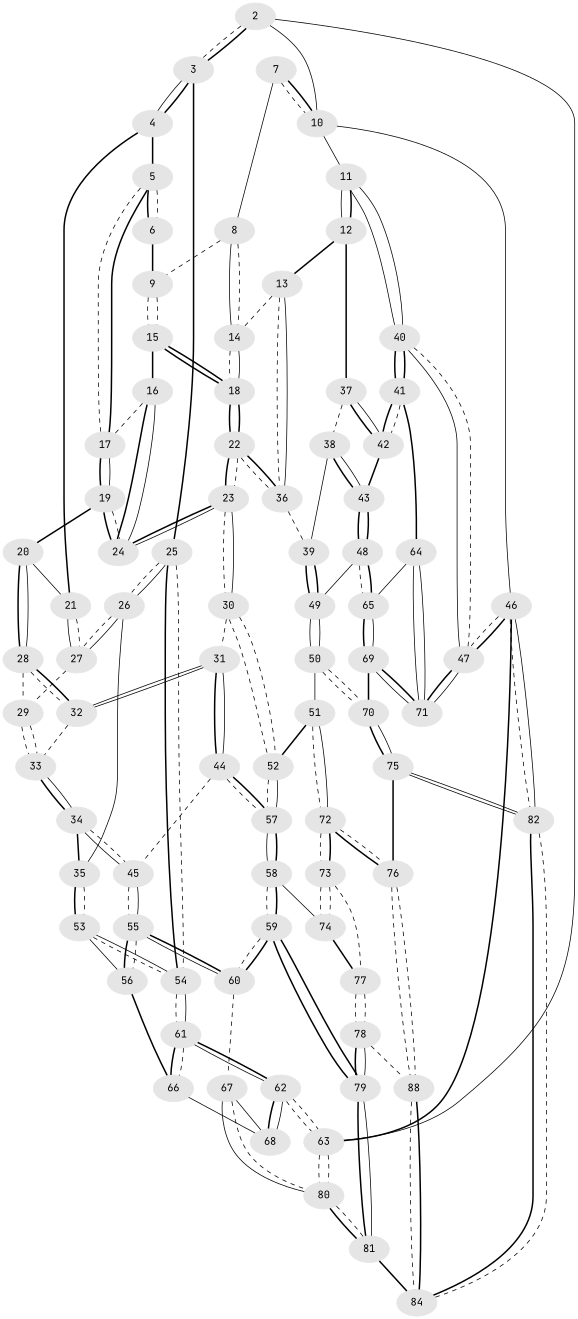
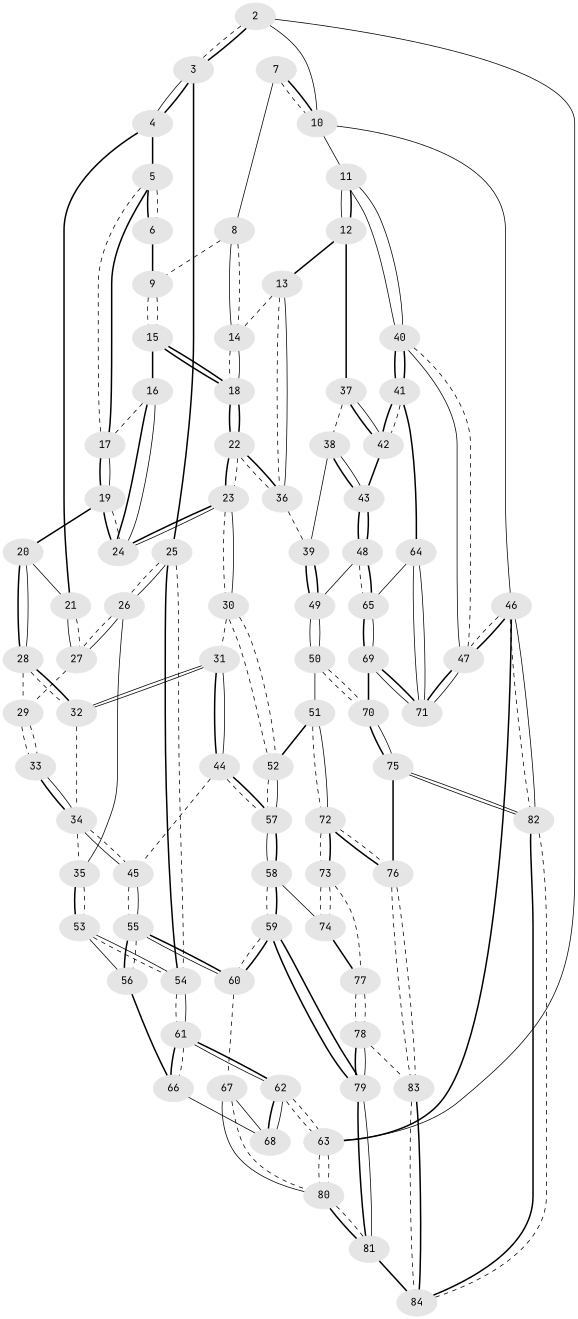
(56, 740) -> (77, 767)
(78, 847) -> (78, 847)
(414, 1088) -> (414, 1088)
